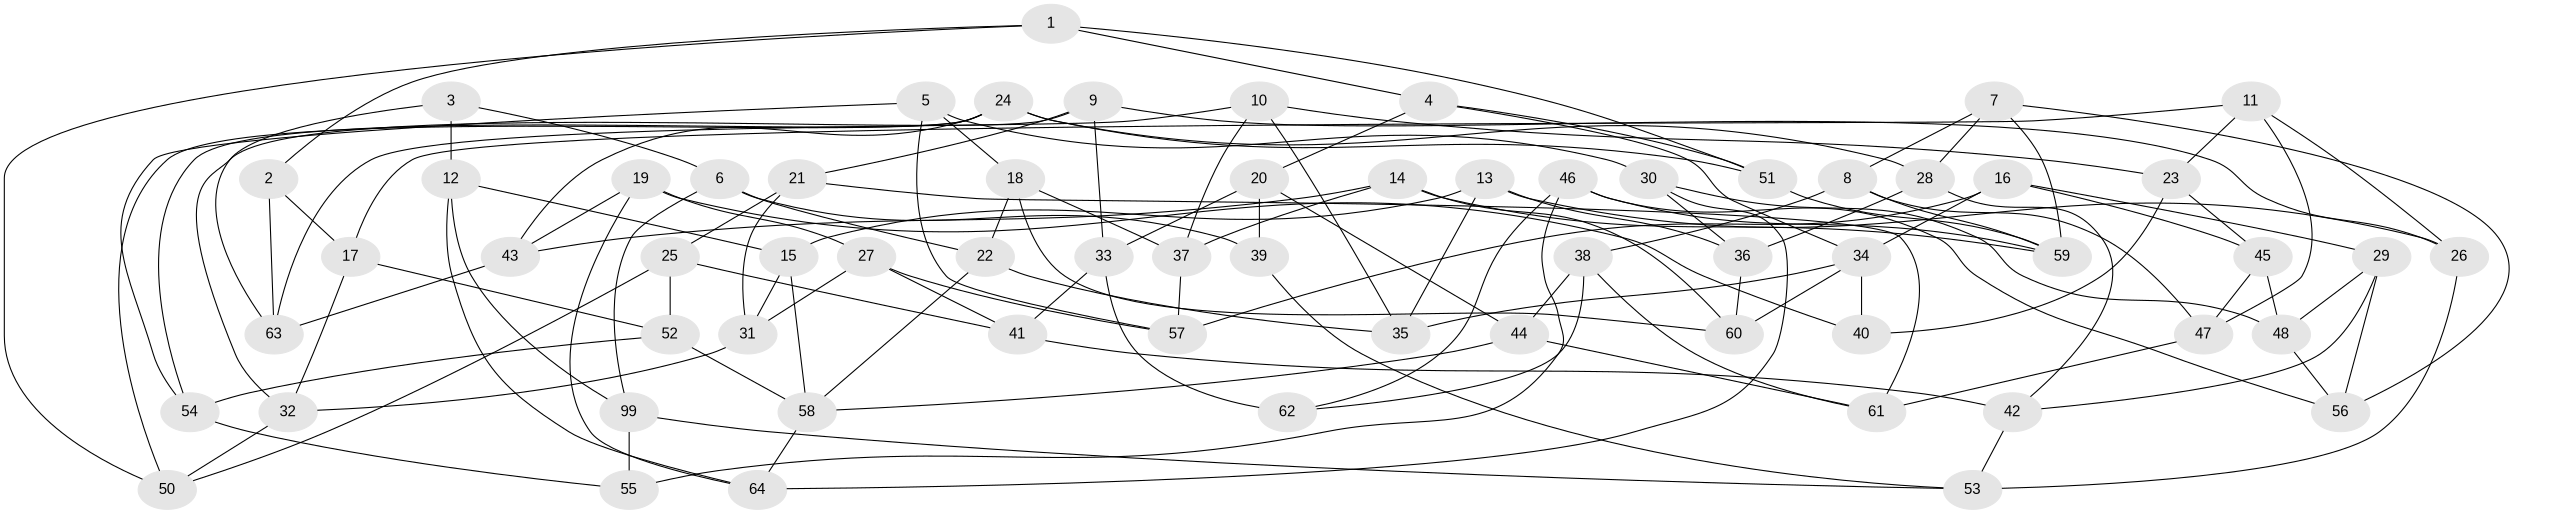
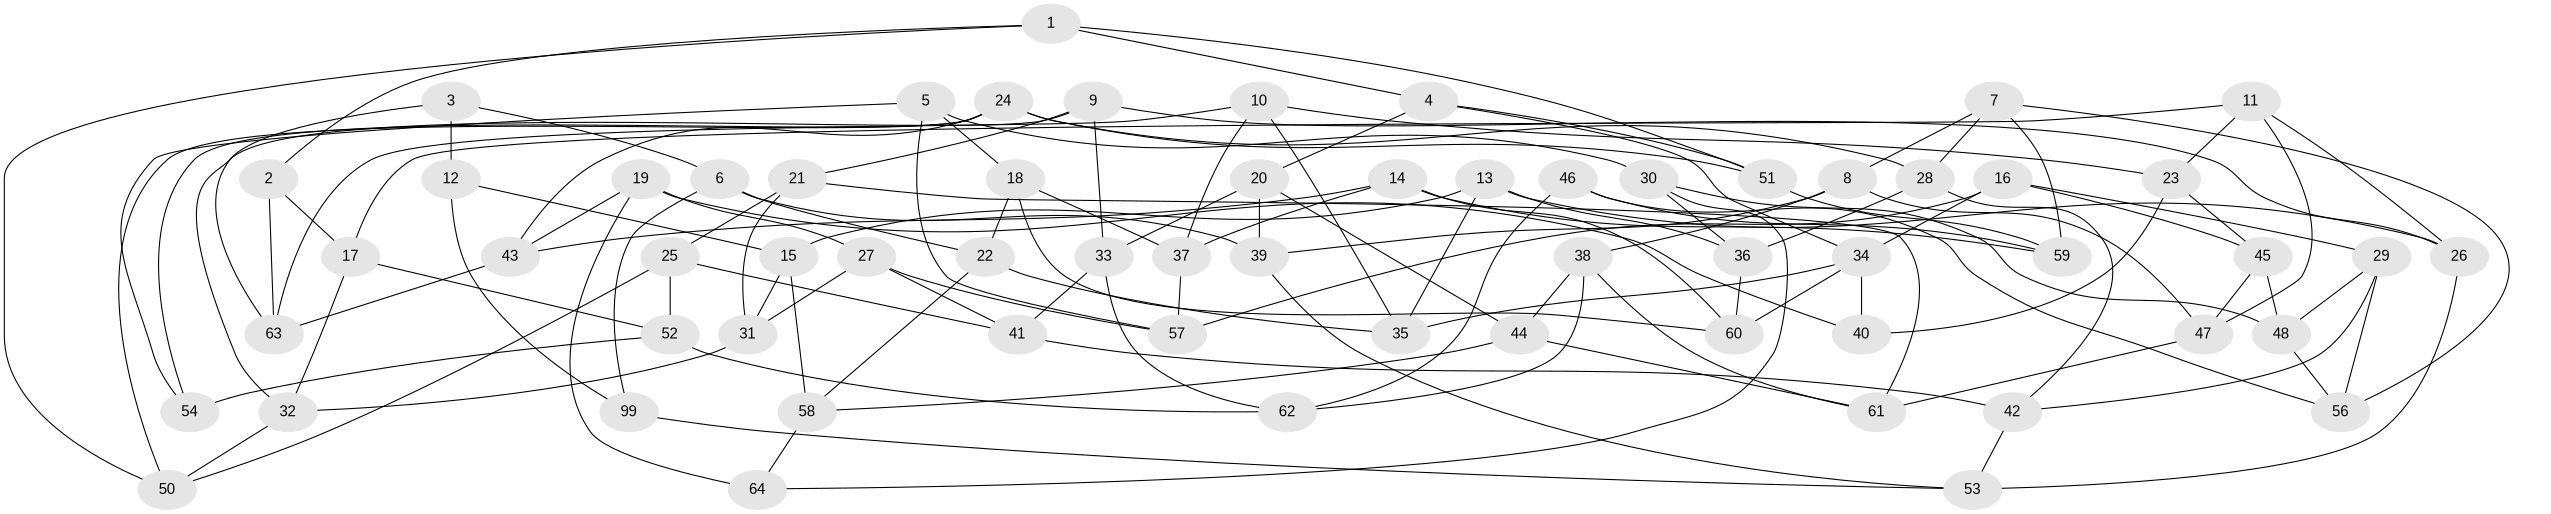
(1954, 219) -> (1544, 230)
(739, 373) -> (944, 397)
(524, 400) -> none
(629, 490) -> none
